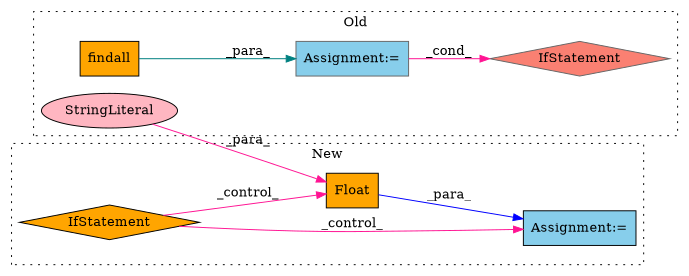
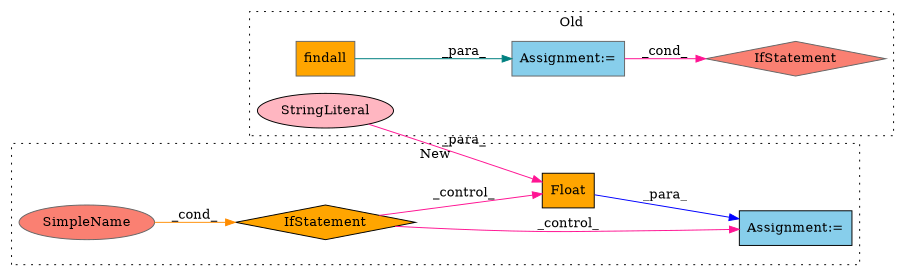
(109, 59) -> (325, 59)
none -> (87, 222)
